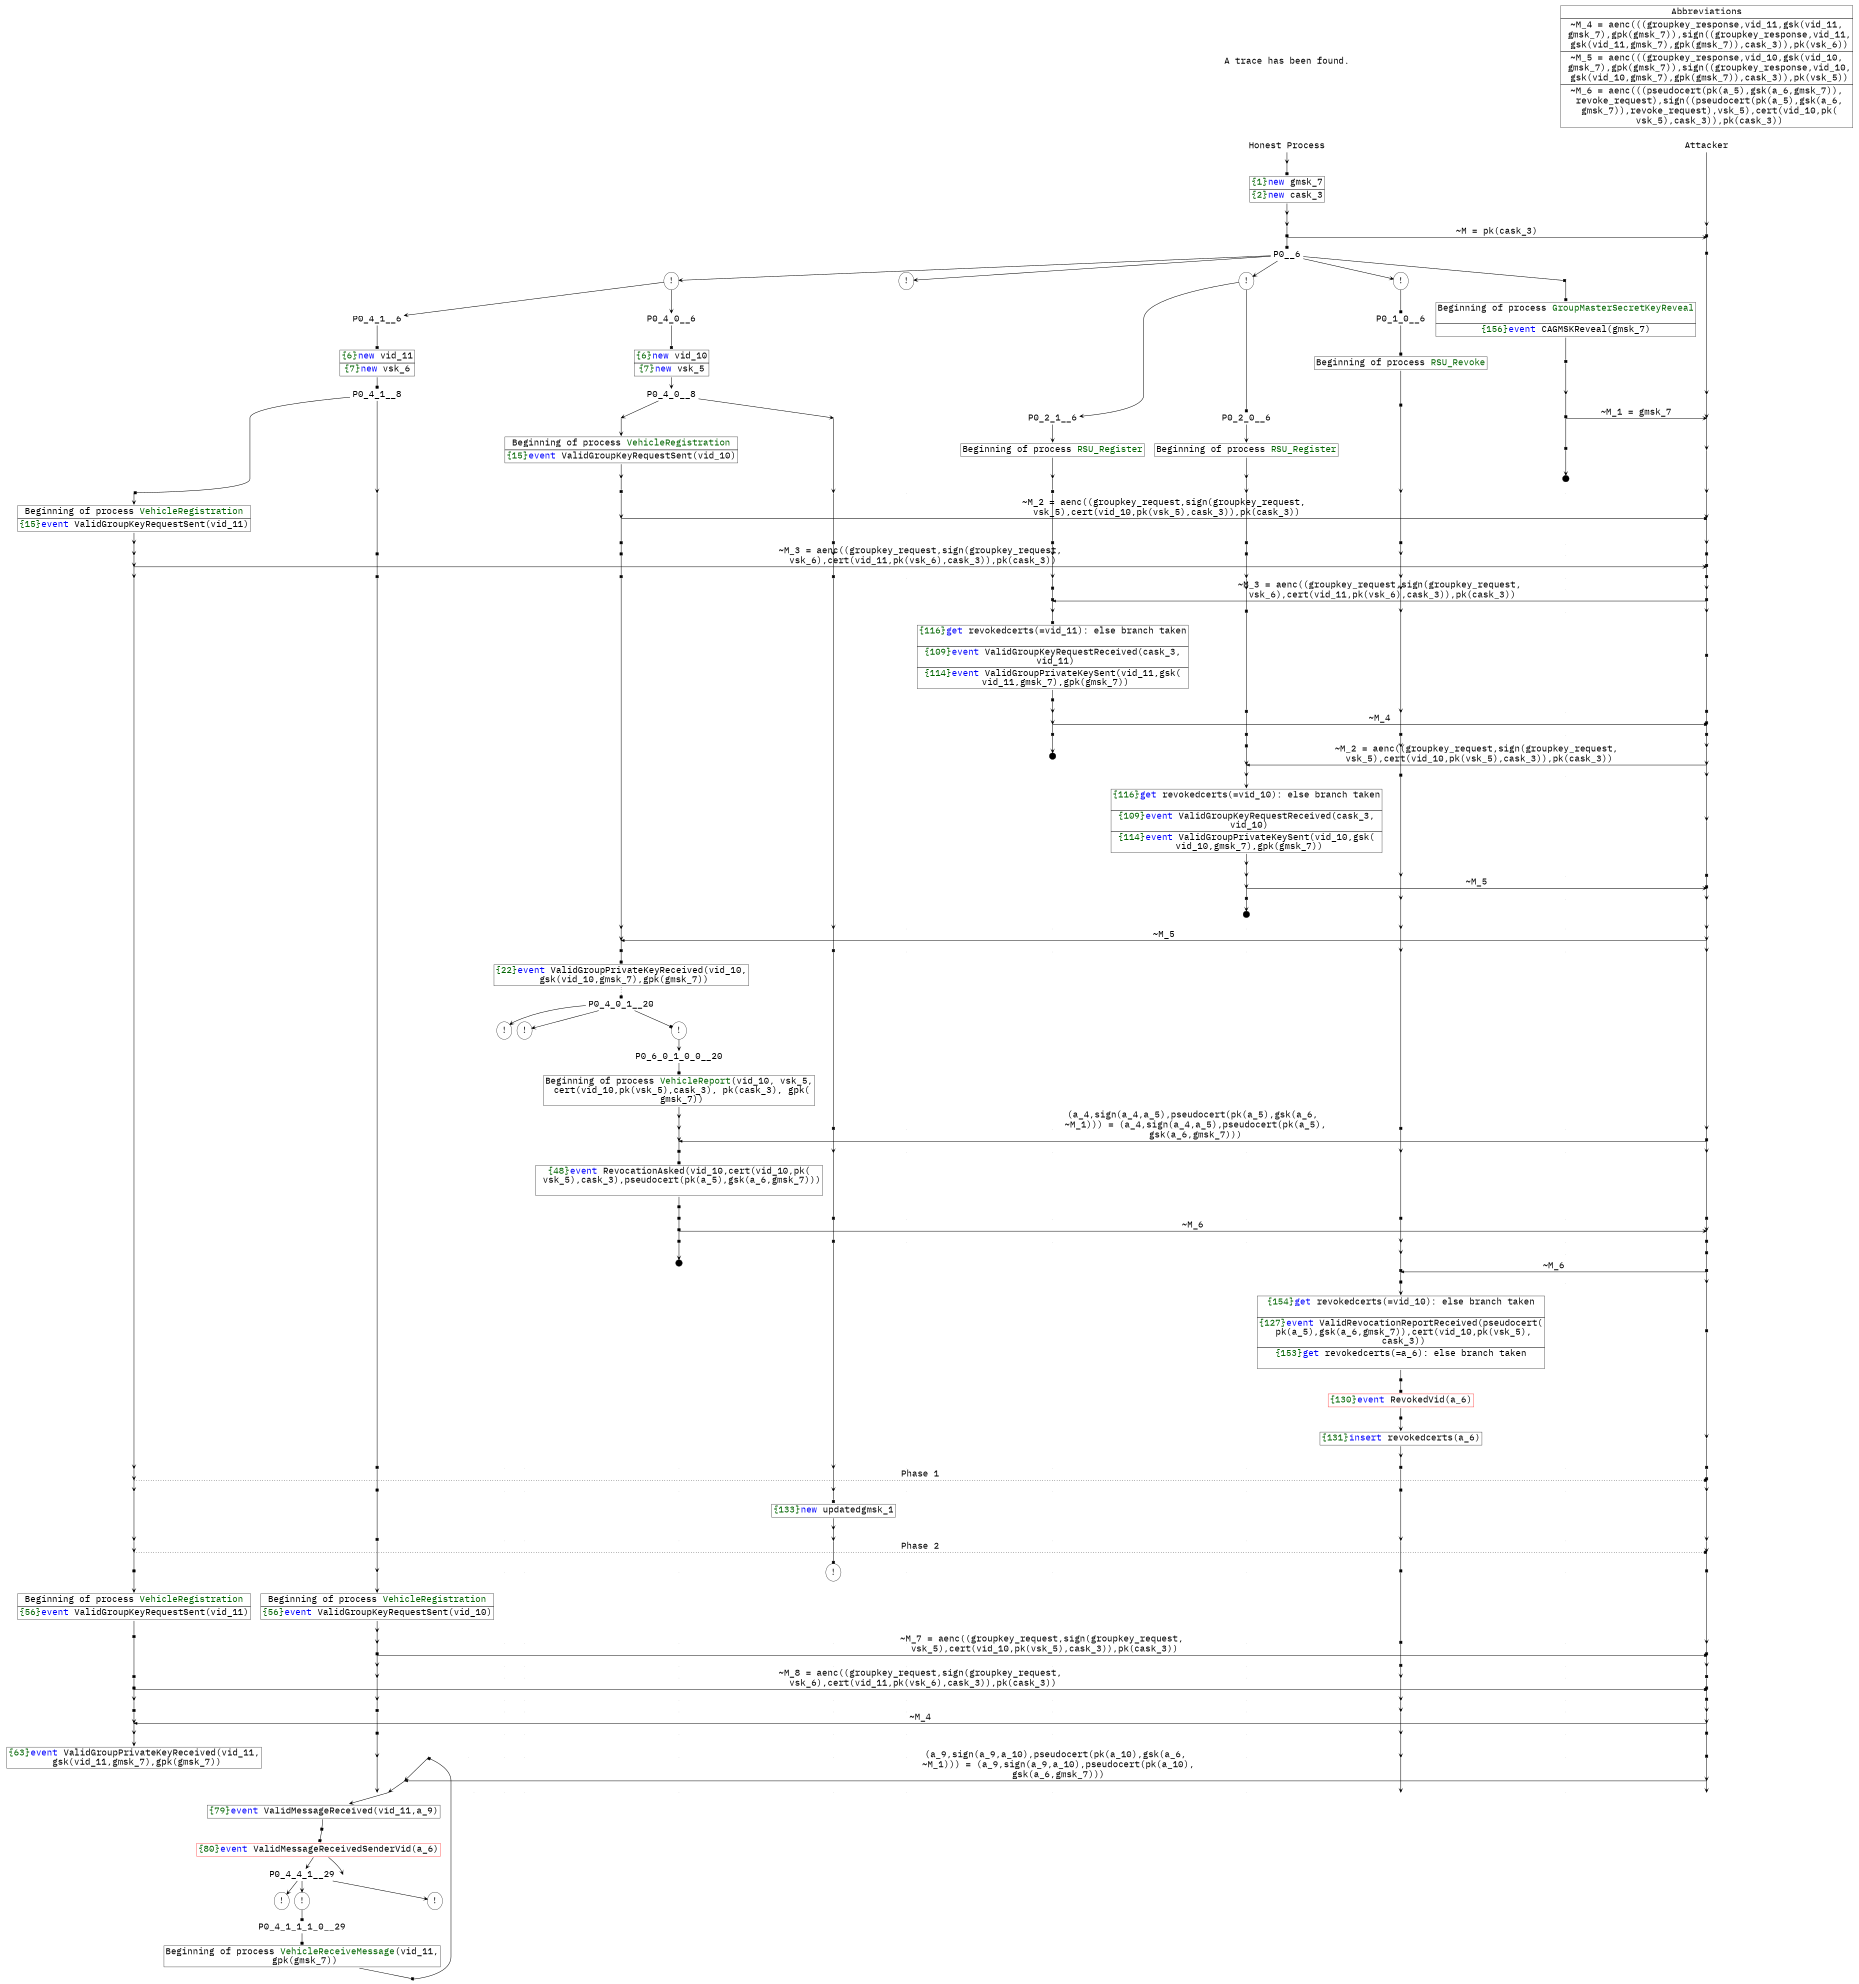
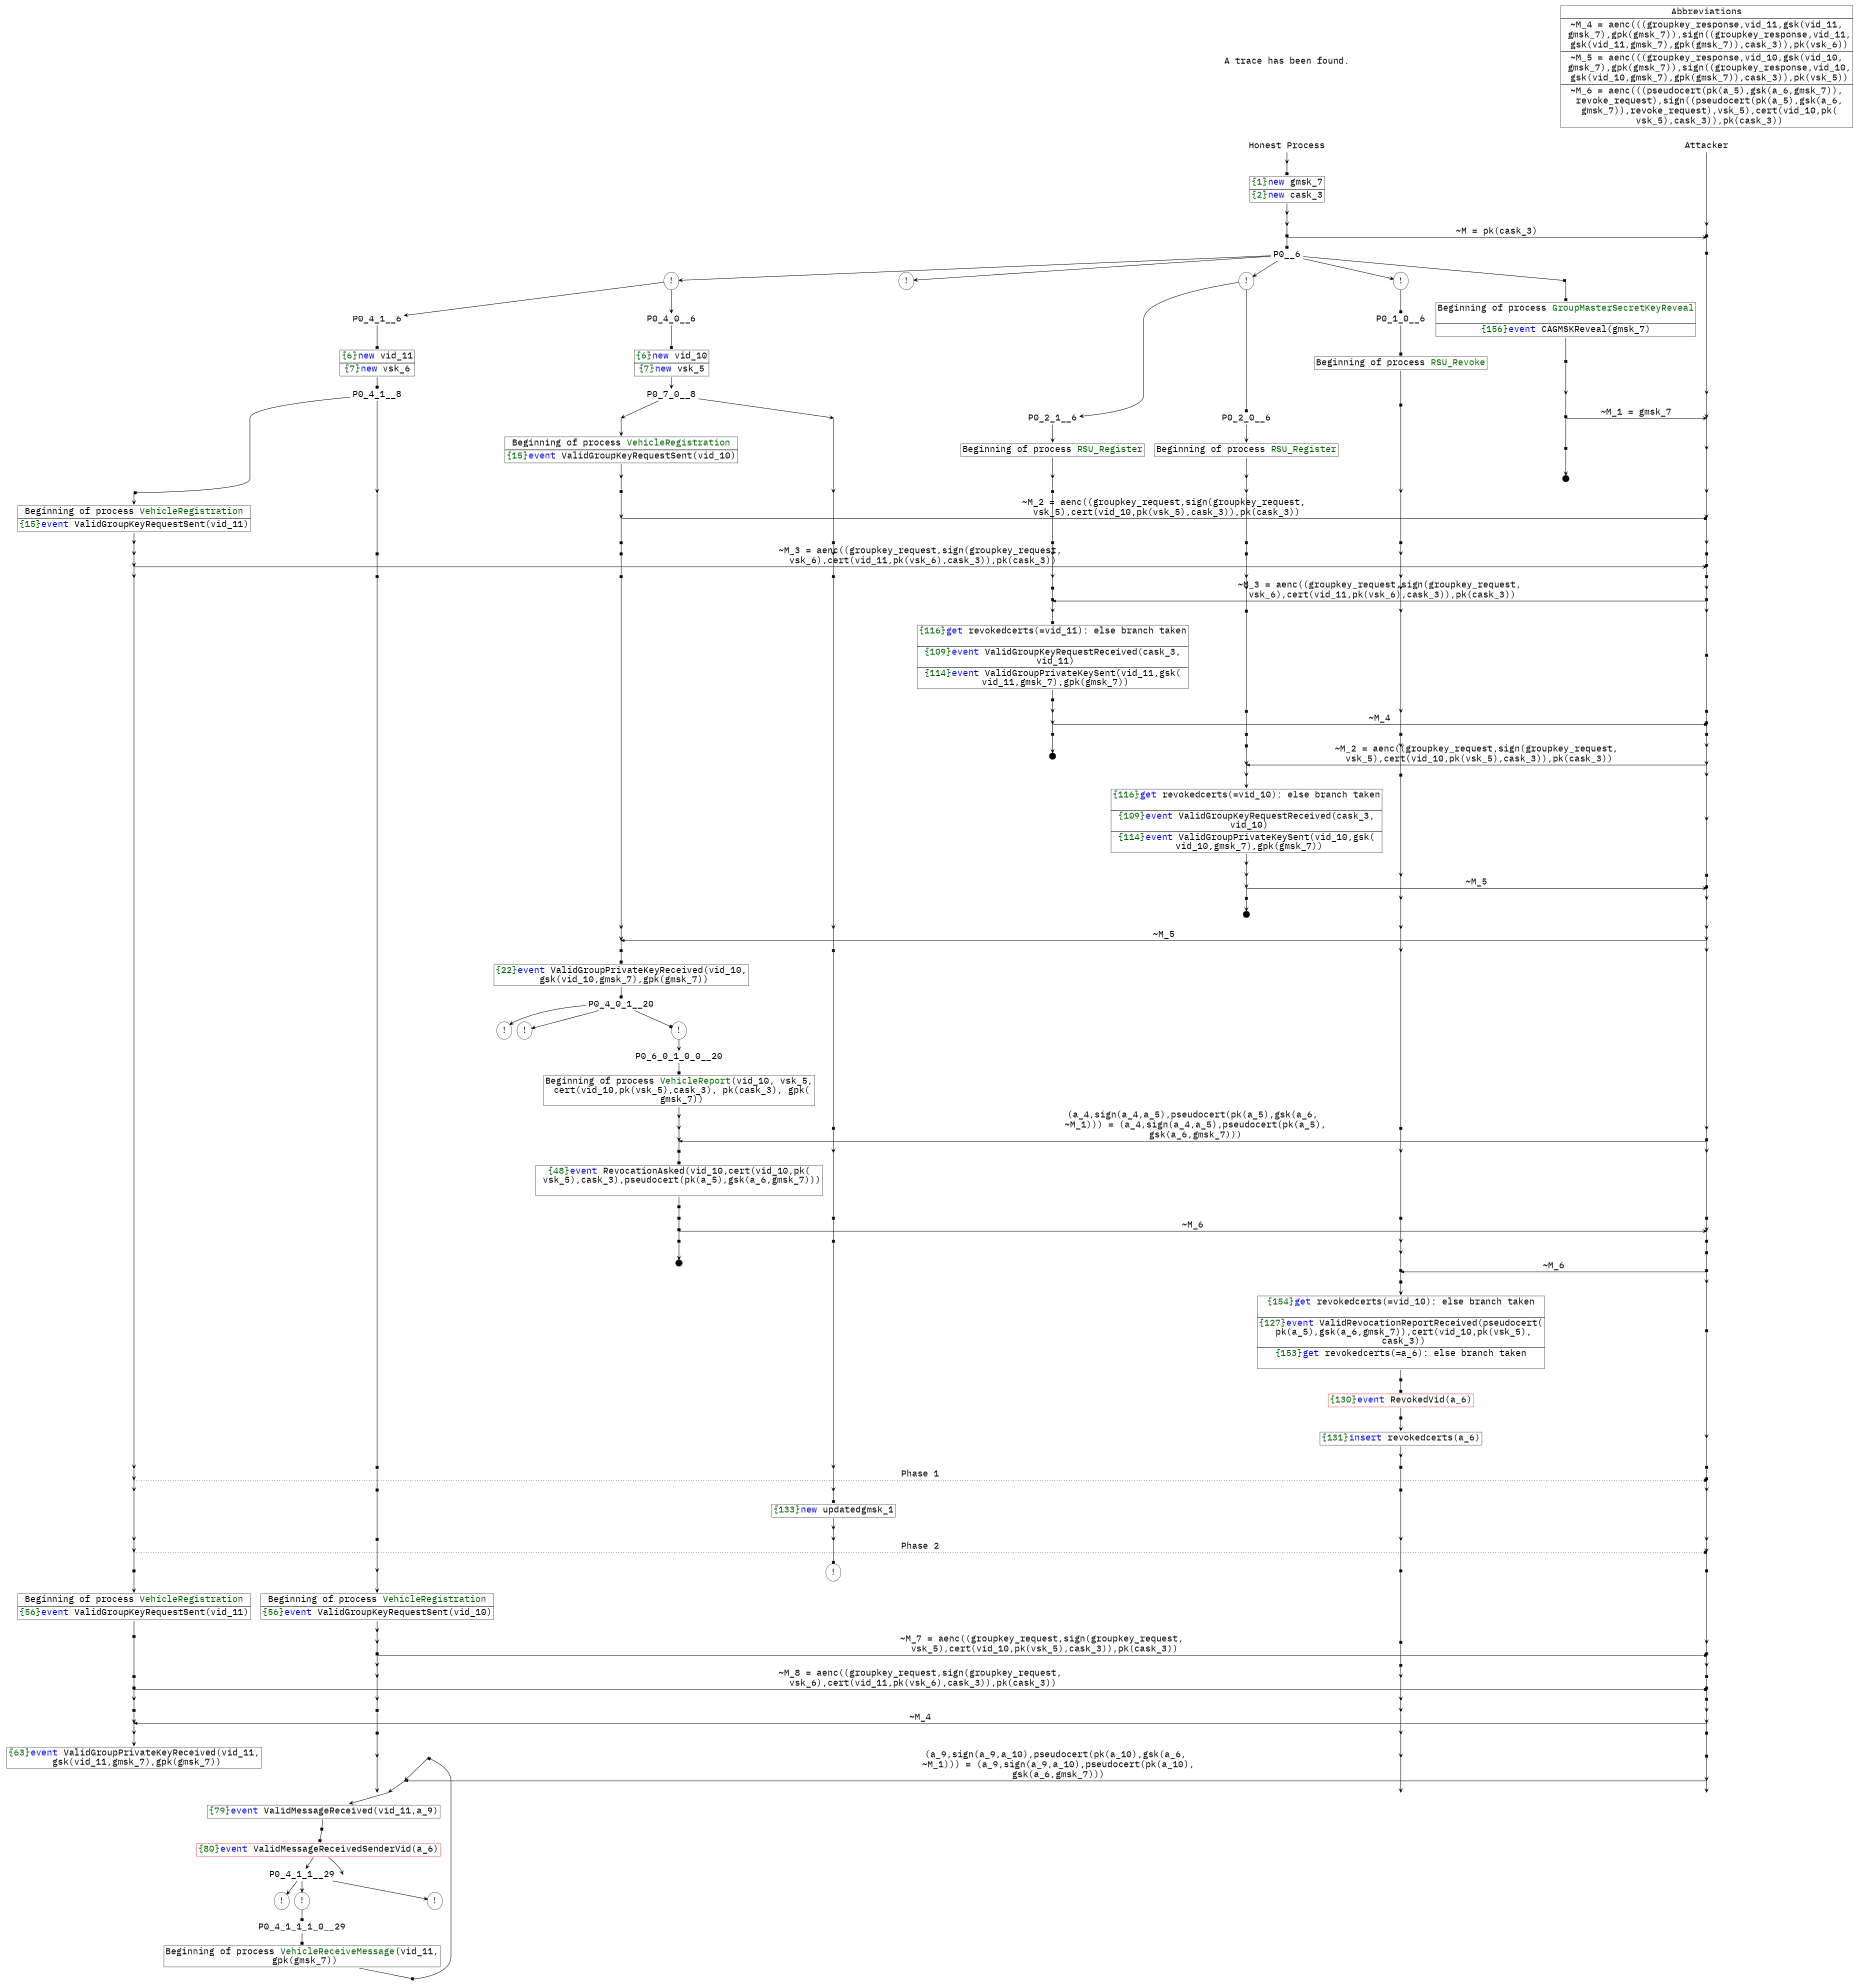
(671, 395) -> (671, 395)
(621, 991) -> (621, 991)
(302, 1875) -> (302, 1875)
